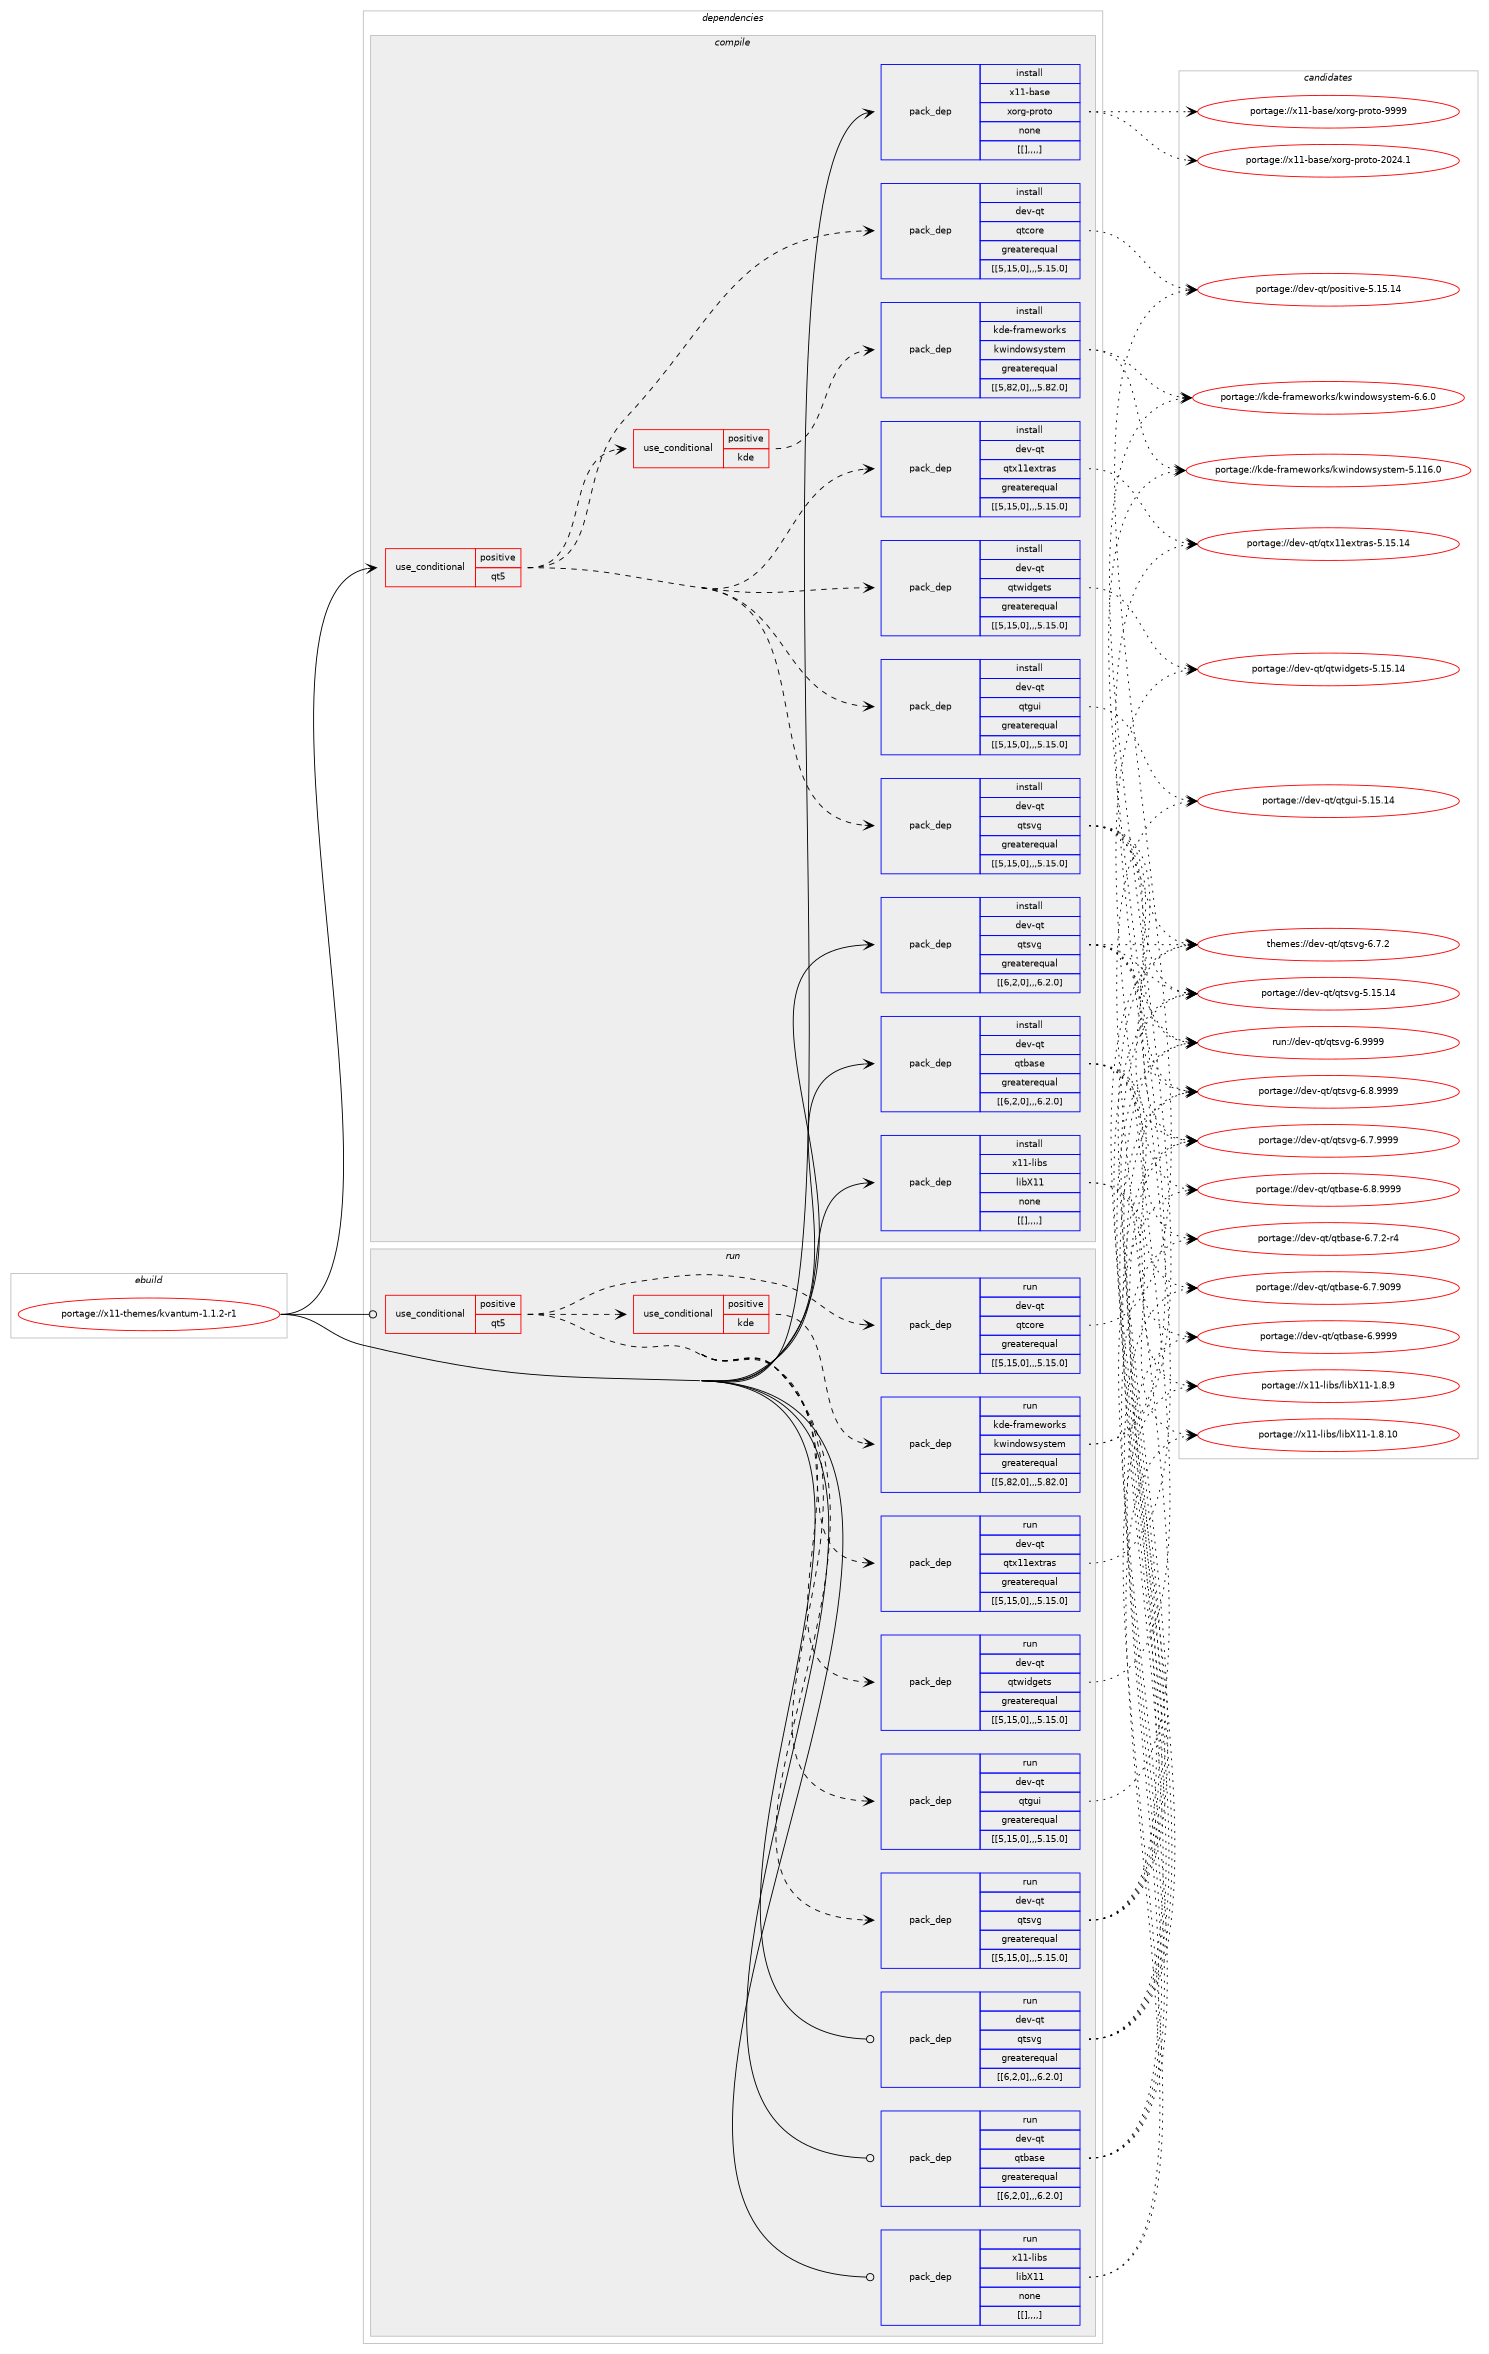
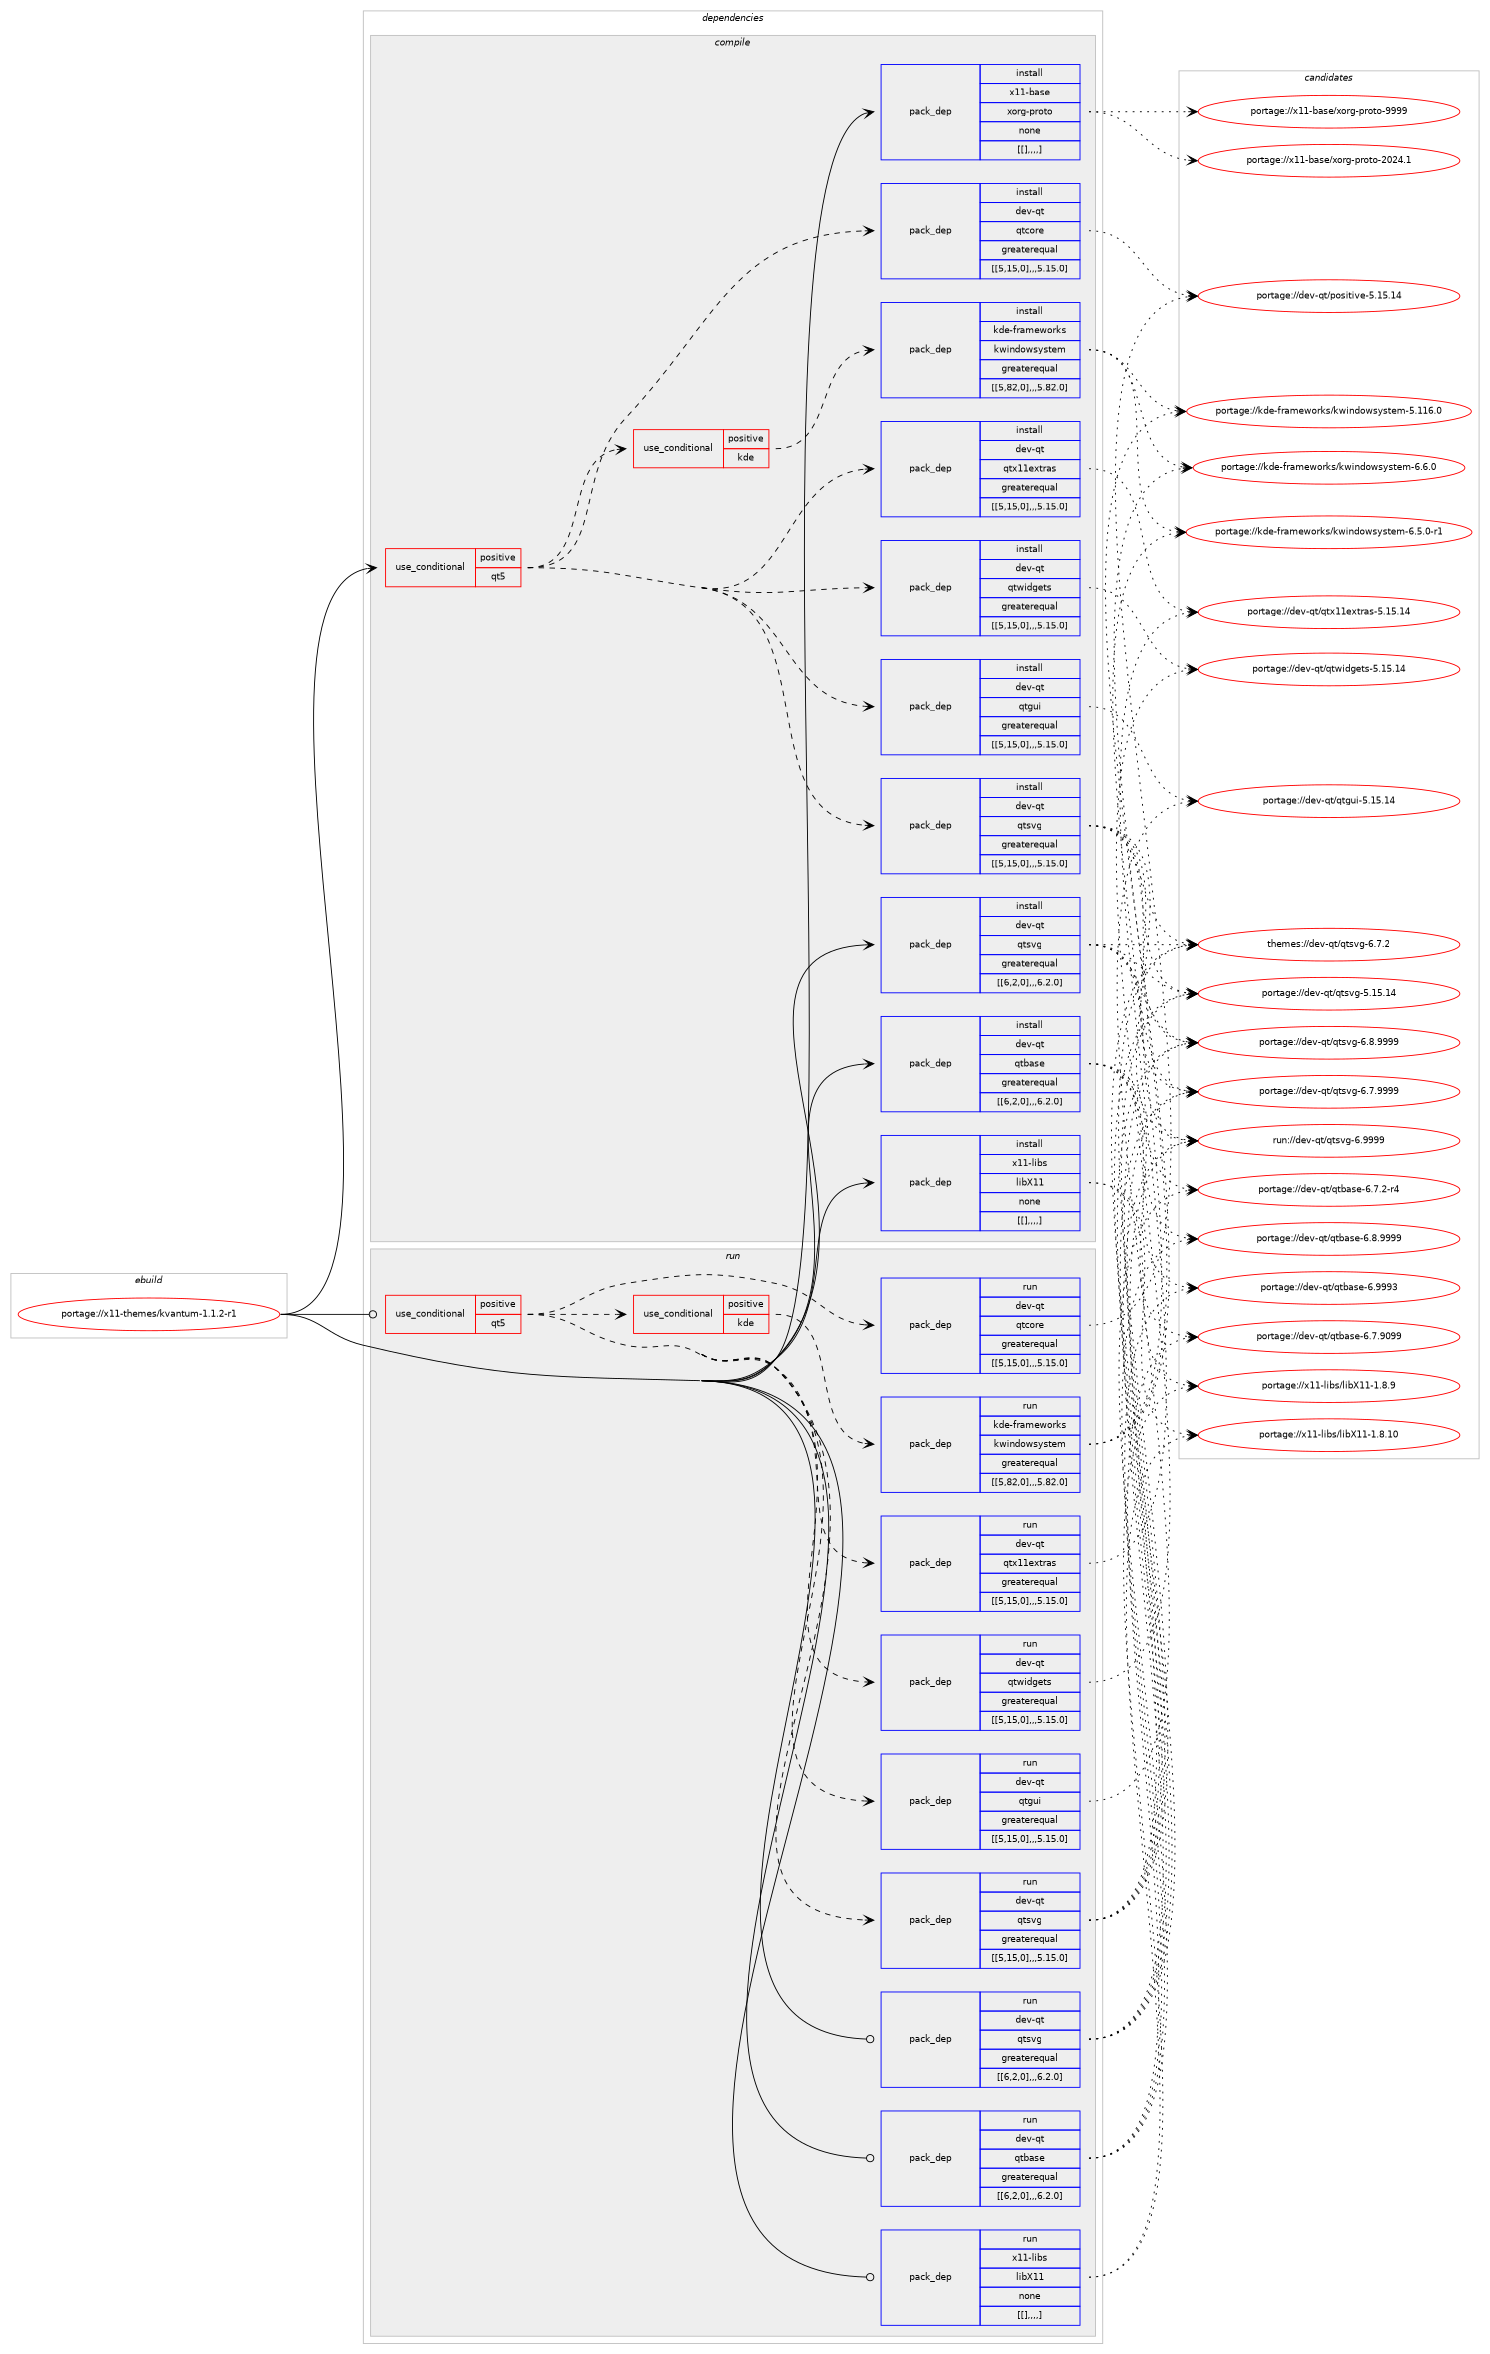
none -> (1329, 532)
(1329, 1337) -> (1329, 1288)
